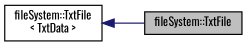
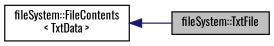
(53, 23) -> (67, 23)
